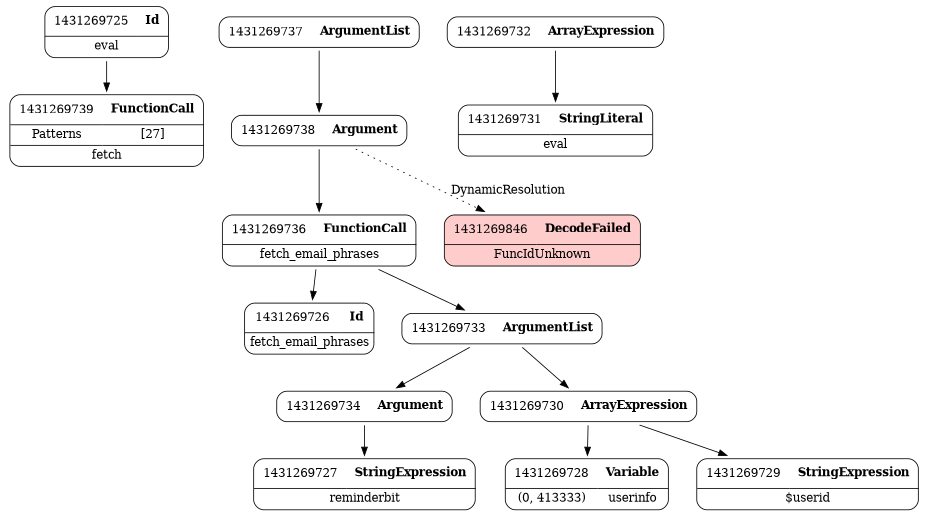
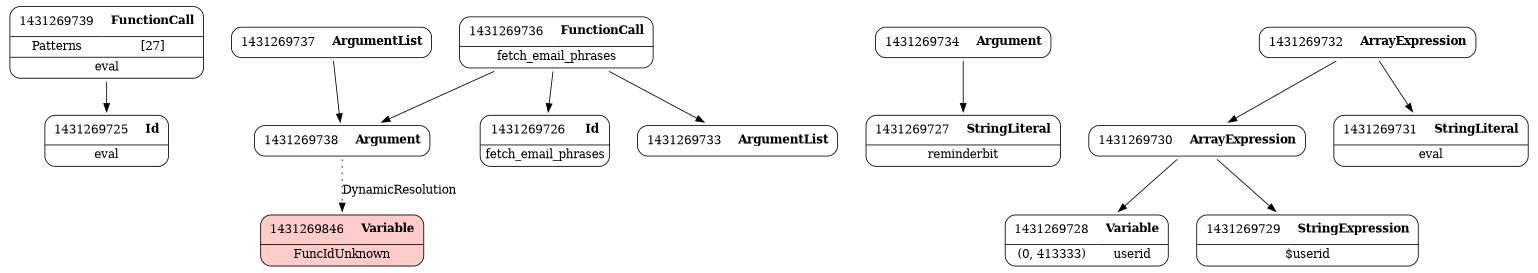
(107, 72) -> (107, 93)
(107, 155) -> (107, 67)
(319, 176) -> (442, 95)
(588, 229) -> (388, 229)
(542, 365) -> (1286, 89)
(437, 366) -> none
(411, 473) -> (1009, 129)
(633, 498) -> (1132, 254)
